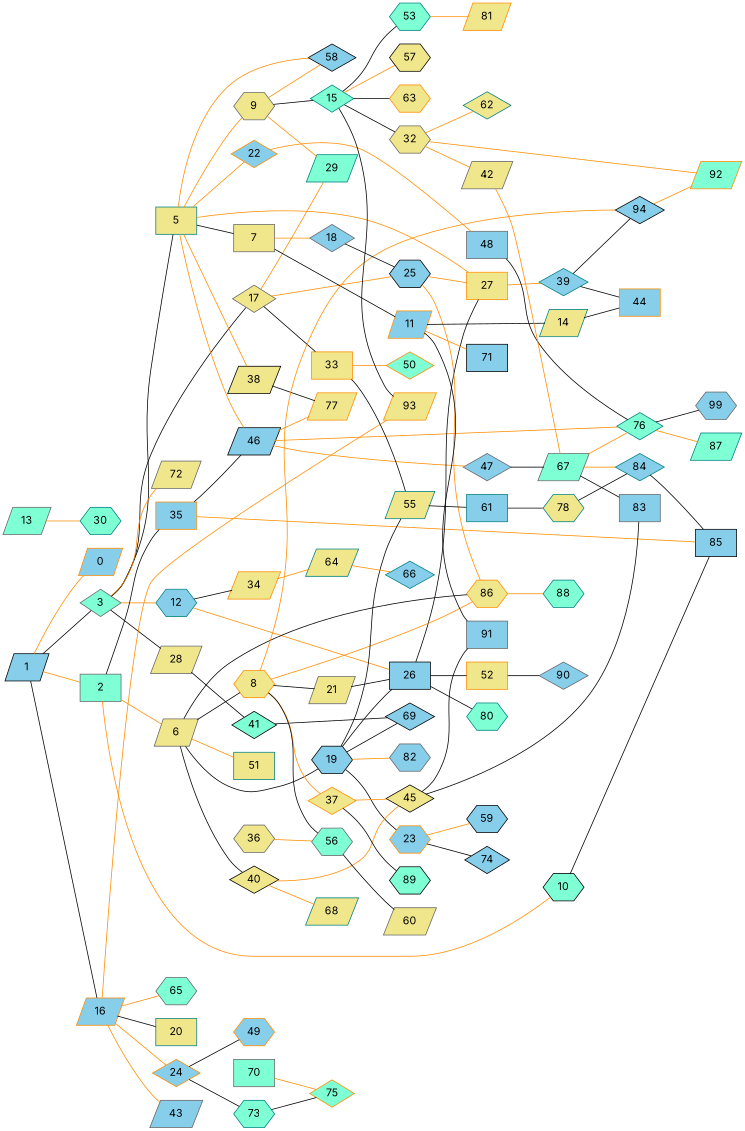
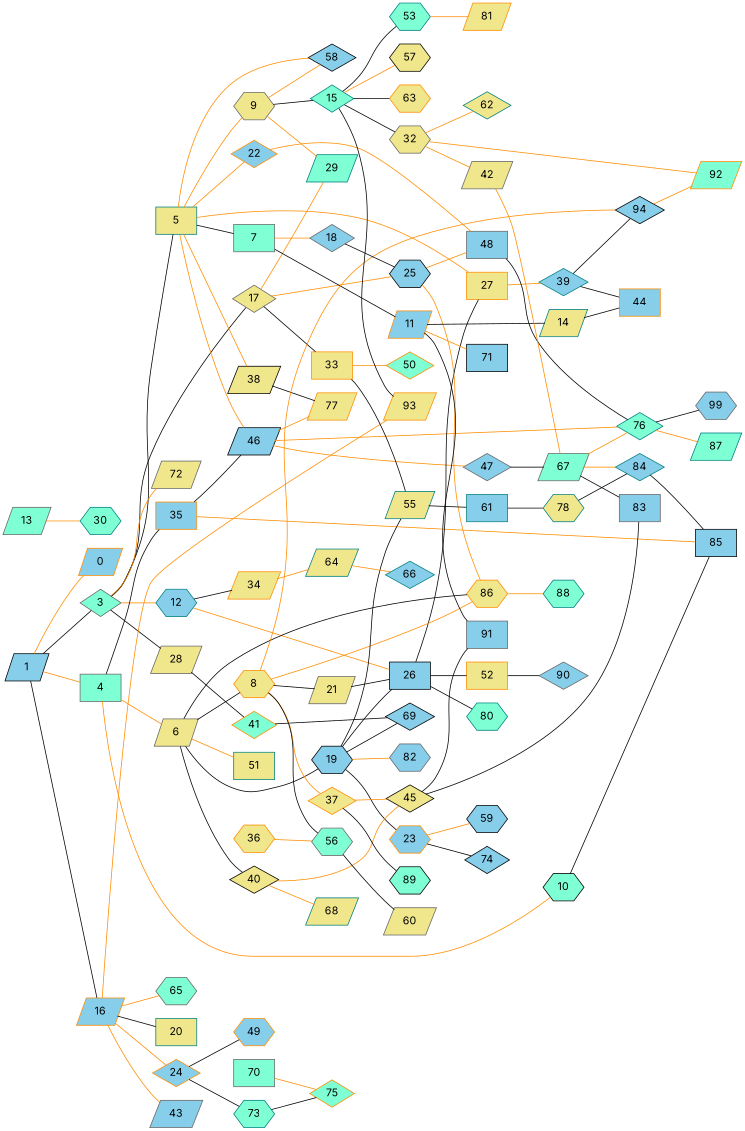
(254, 238) -> (254, 238)
(448, 280) -> (443, 261)
(101, 688) -> (101, 688)
(254, 725) -> (254, 725)
(254, 839) -> (254, 839)
